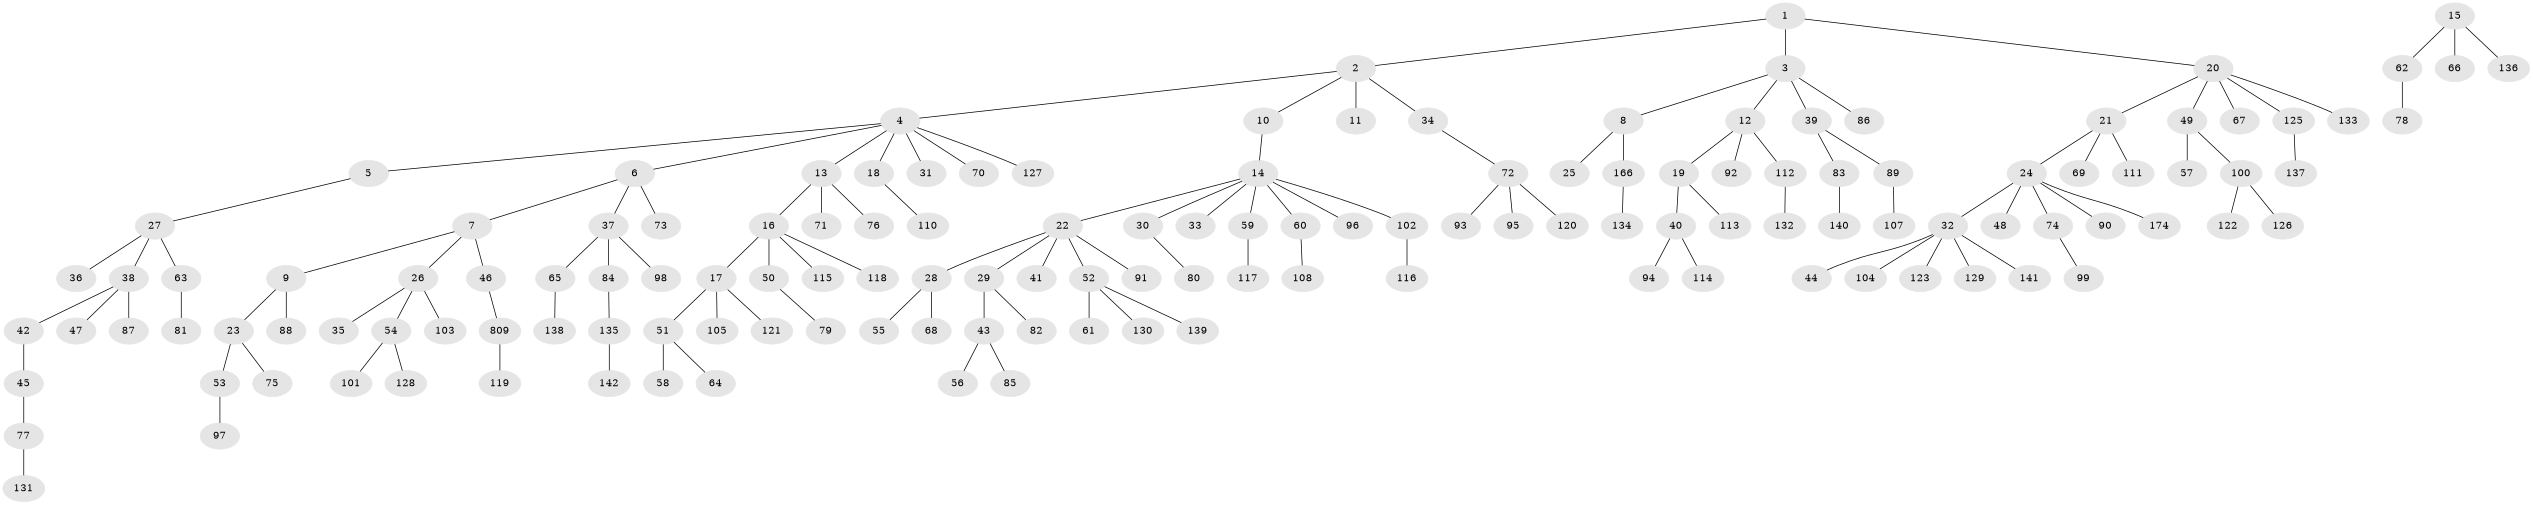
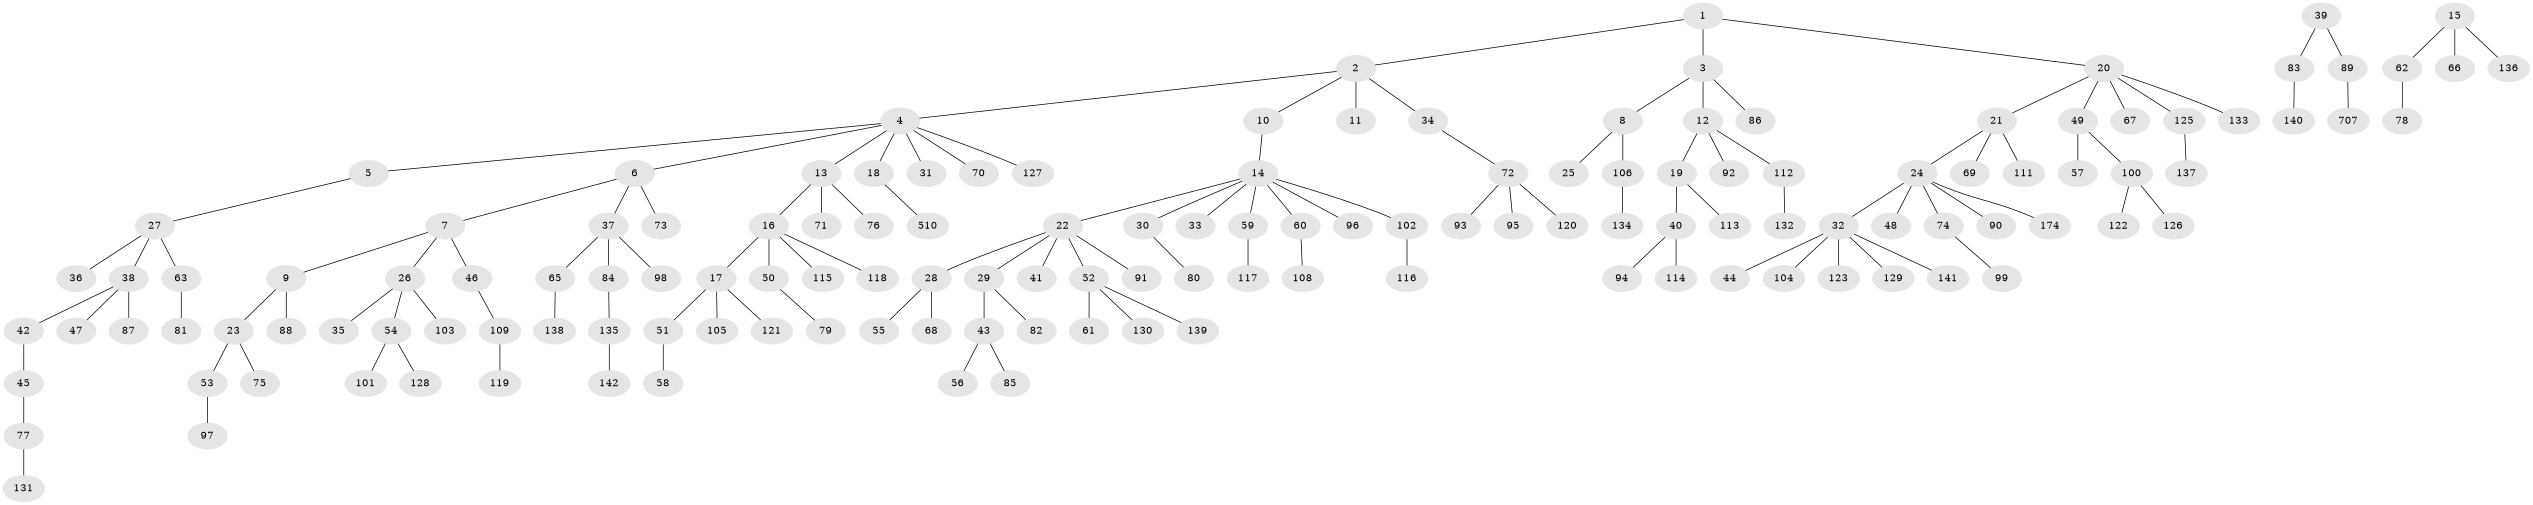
(1799, 95) -> none
(1624, 174) -> (1623, 174)
(928, 226) -> (928, 226)
(1894, 226) -> (2348, 121)
(500, 331) -> (500, 331)
(716, 384) -> none
